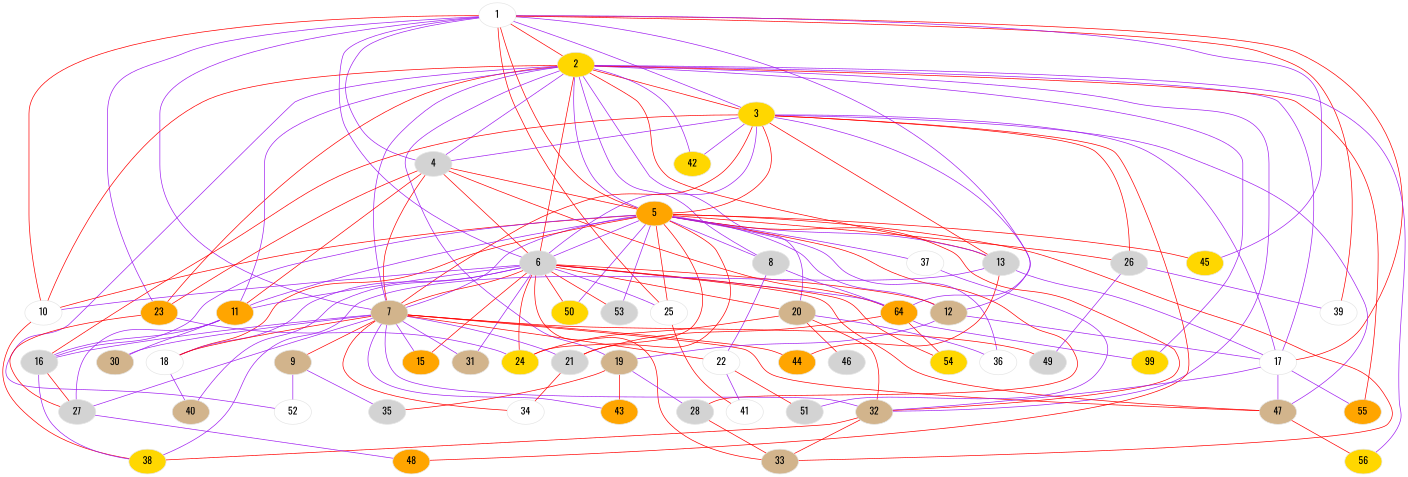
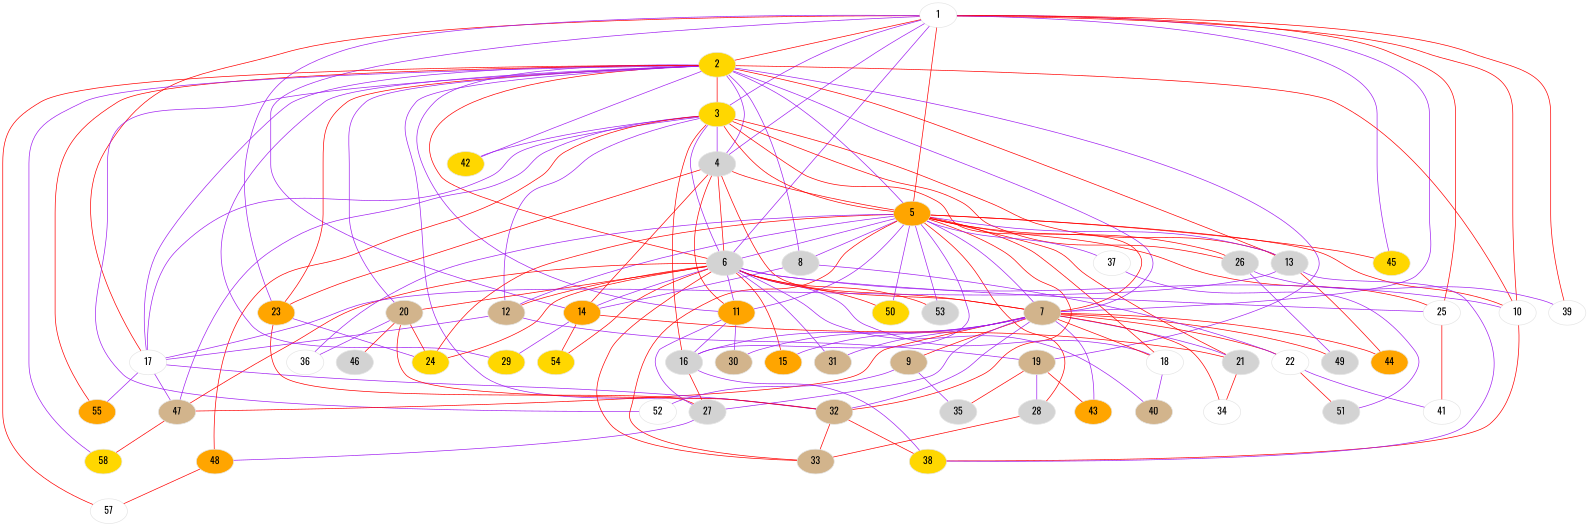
(899, 313) -> (582, 313)
(1150, 362) -> (506, 362)
(1363, 462) -> (103, 462)
none -> (109, 511)
